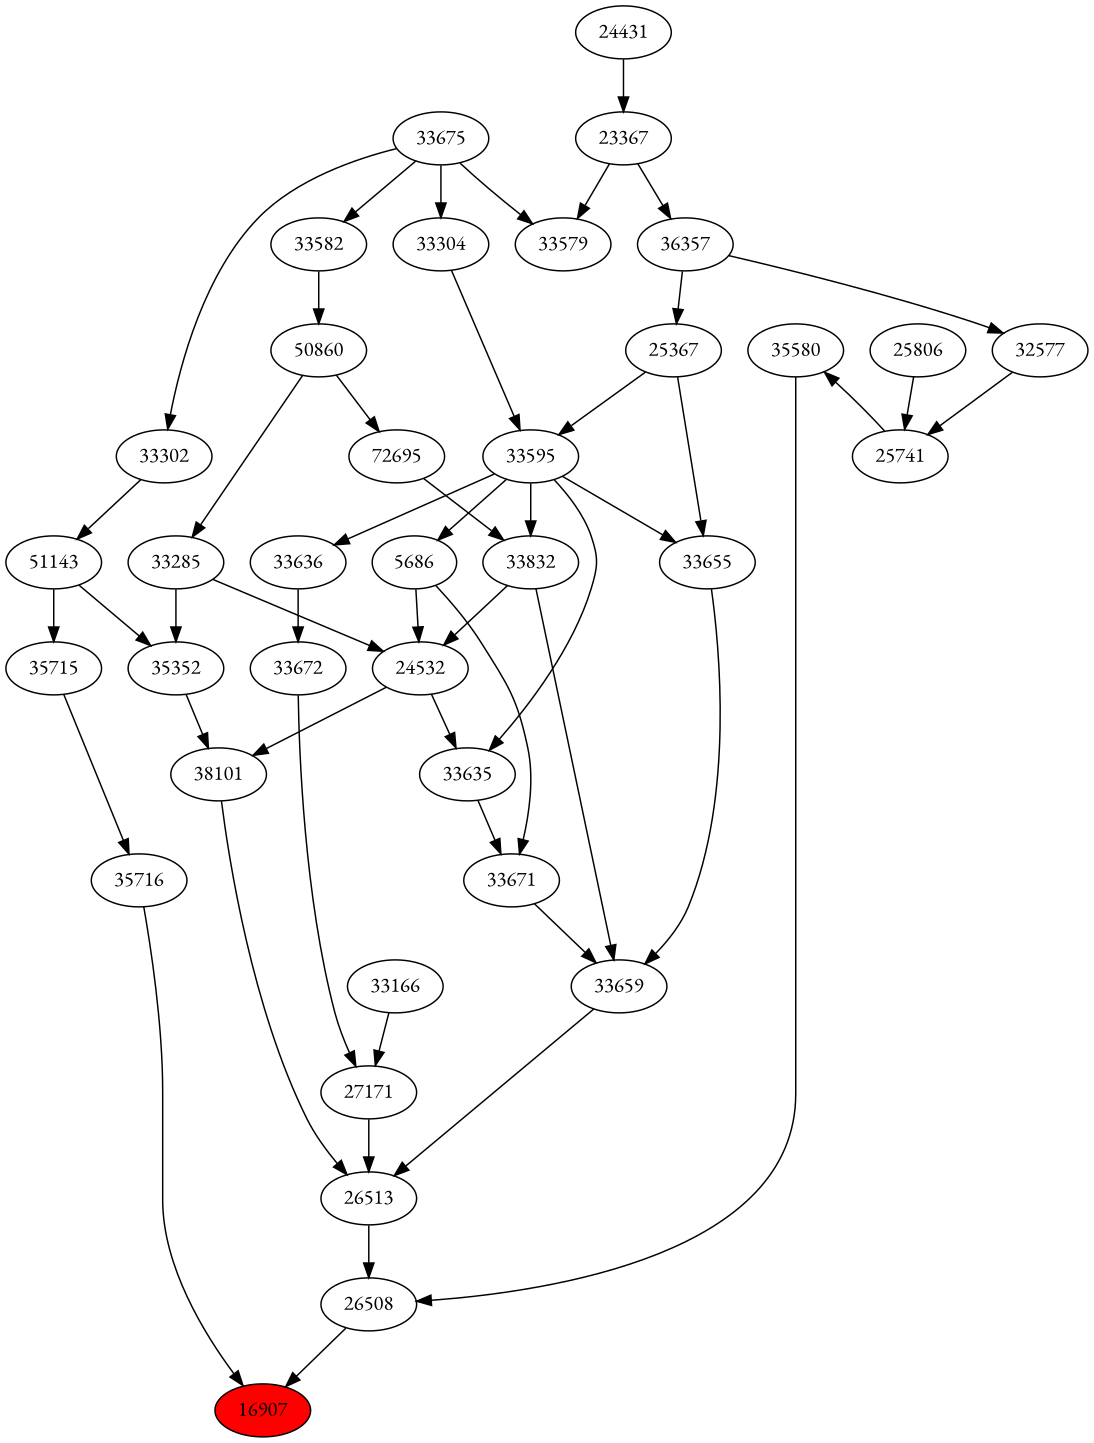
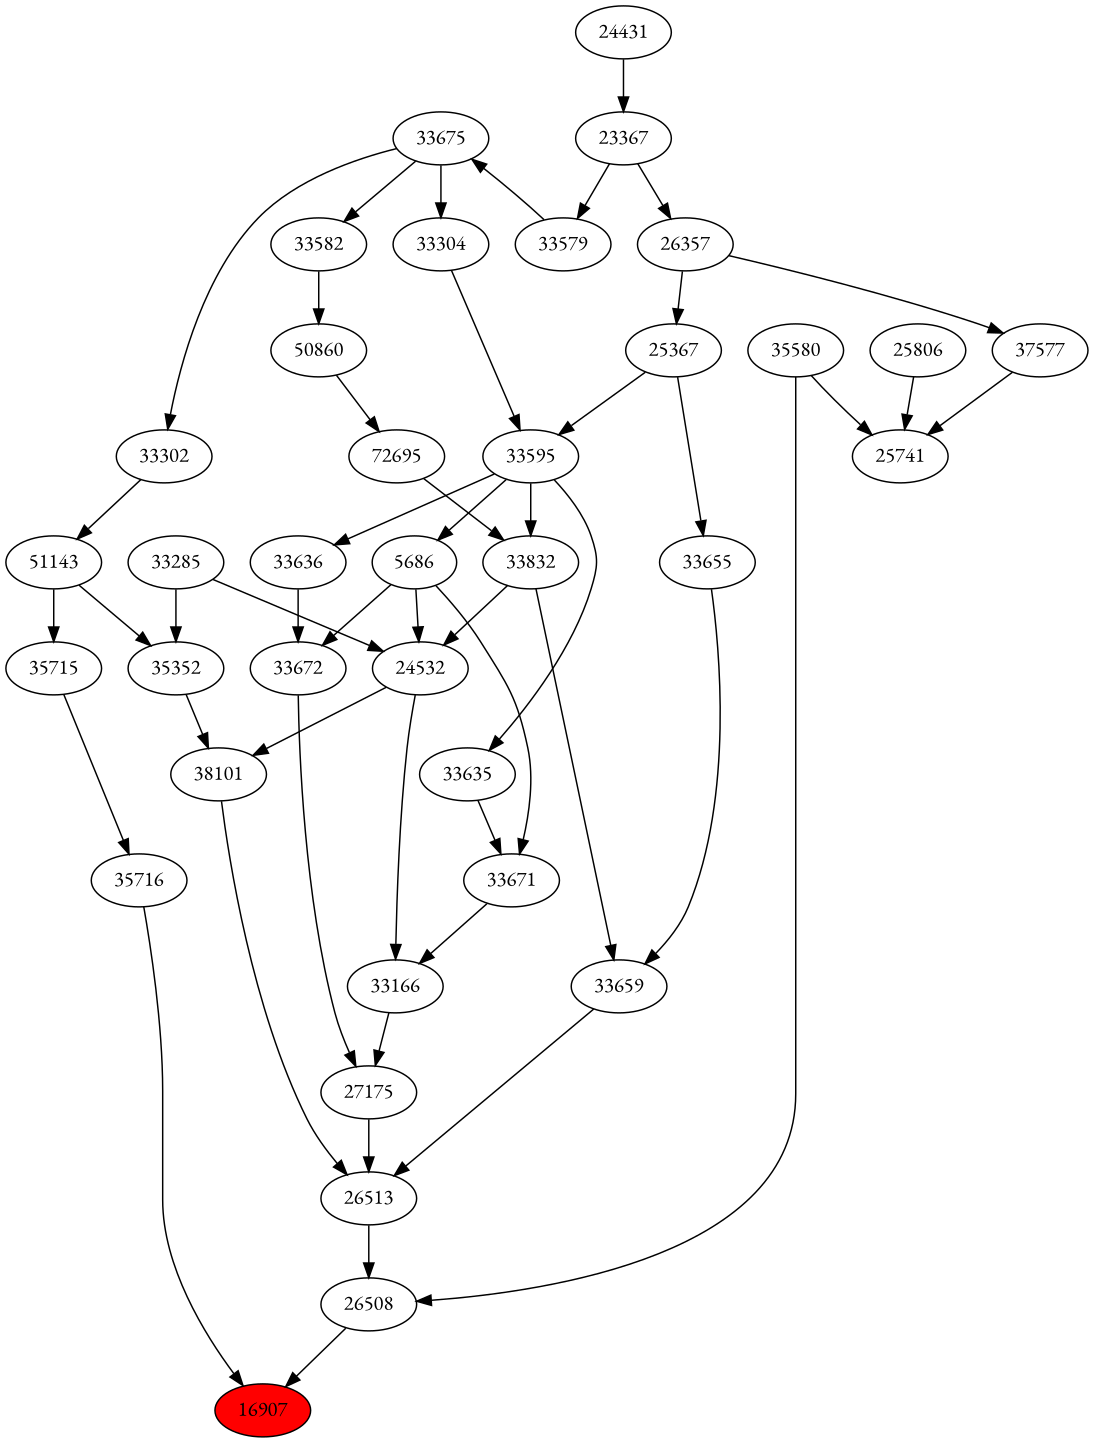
(490, 190) -> (514, 193)
(685, 244) -> (685, 244)
(1040, 350) -> (1040, 350)
(861, 406) -> (835, 401)
(252, 450) -> none
(613, 506) -> none
none -> (362, 610)
(441, 714) -> (401, 819)
(560, 928) -> (459, 929)
(369, 1092) -> (369, 1092)
